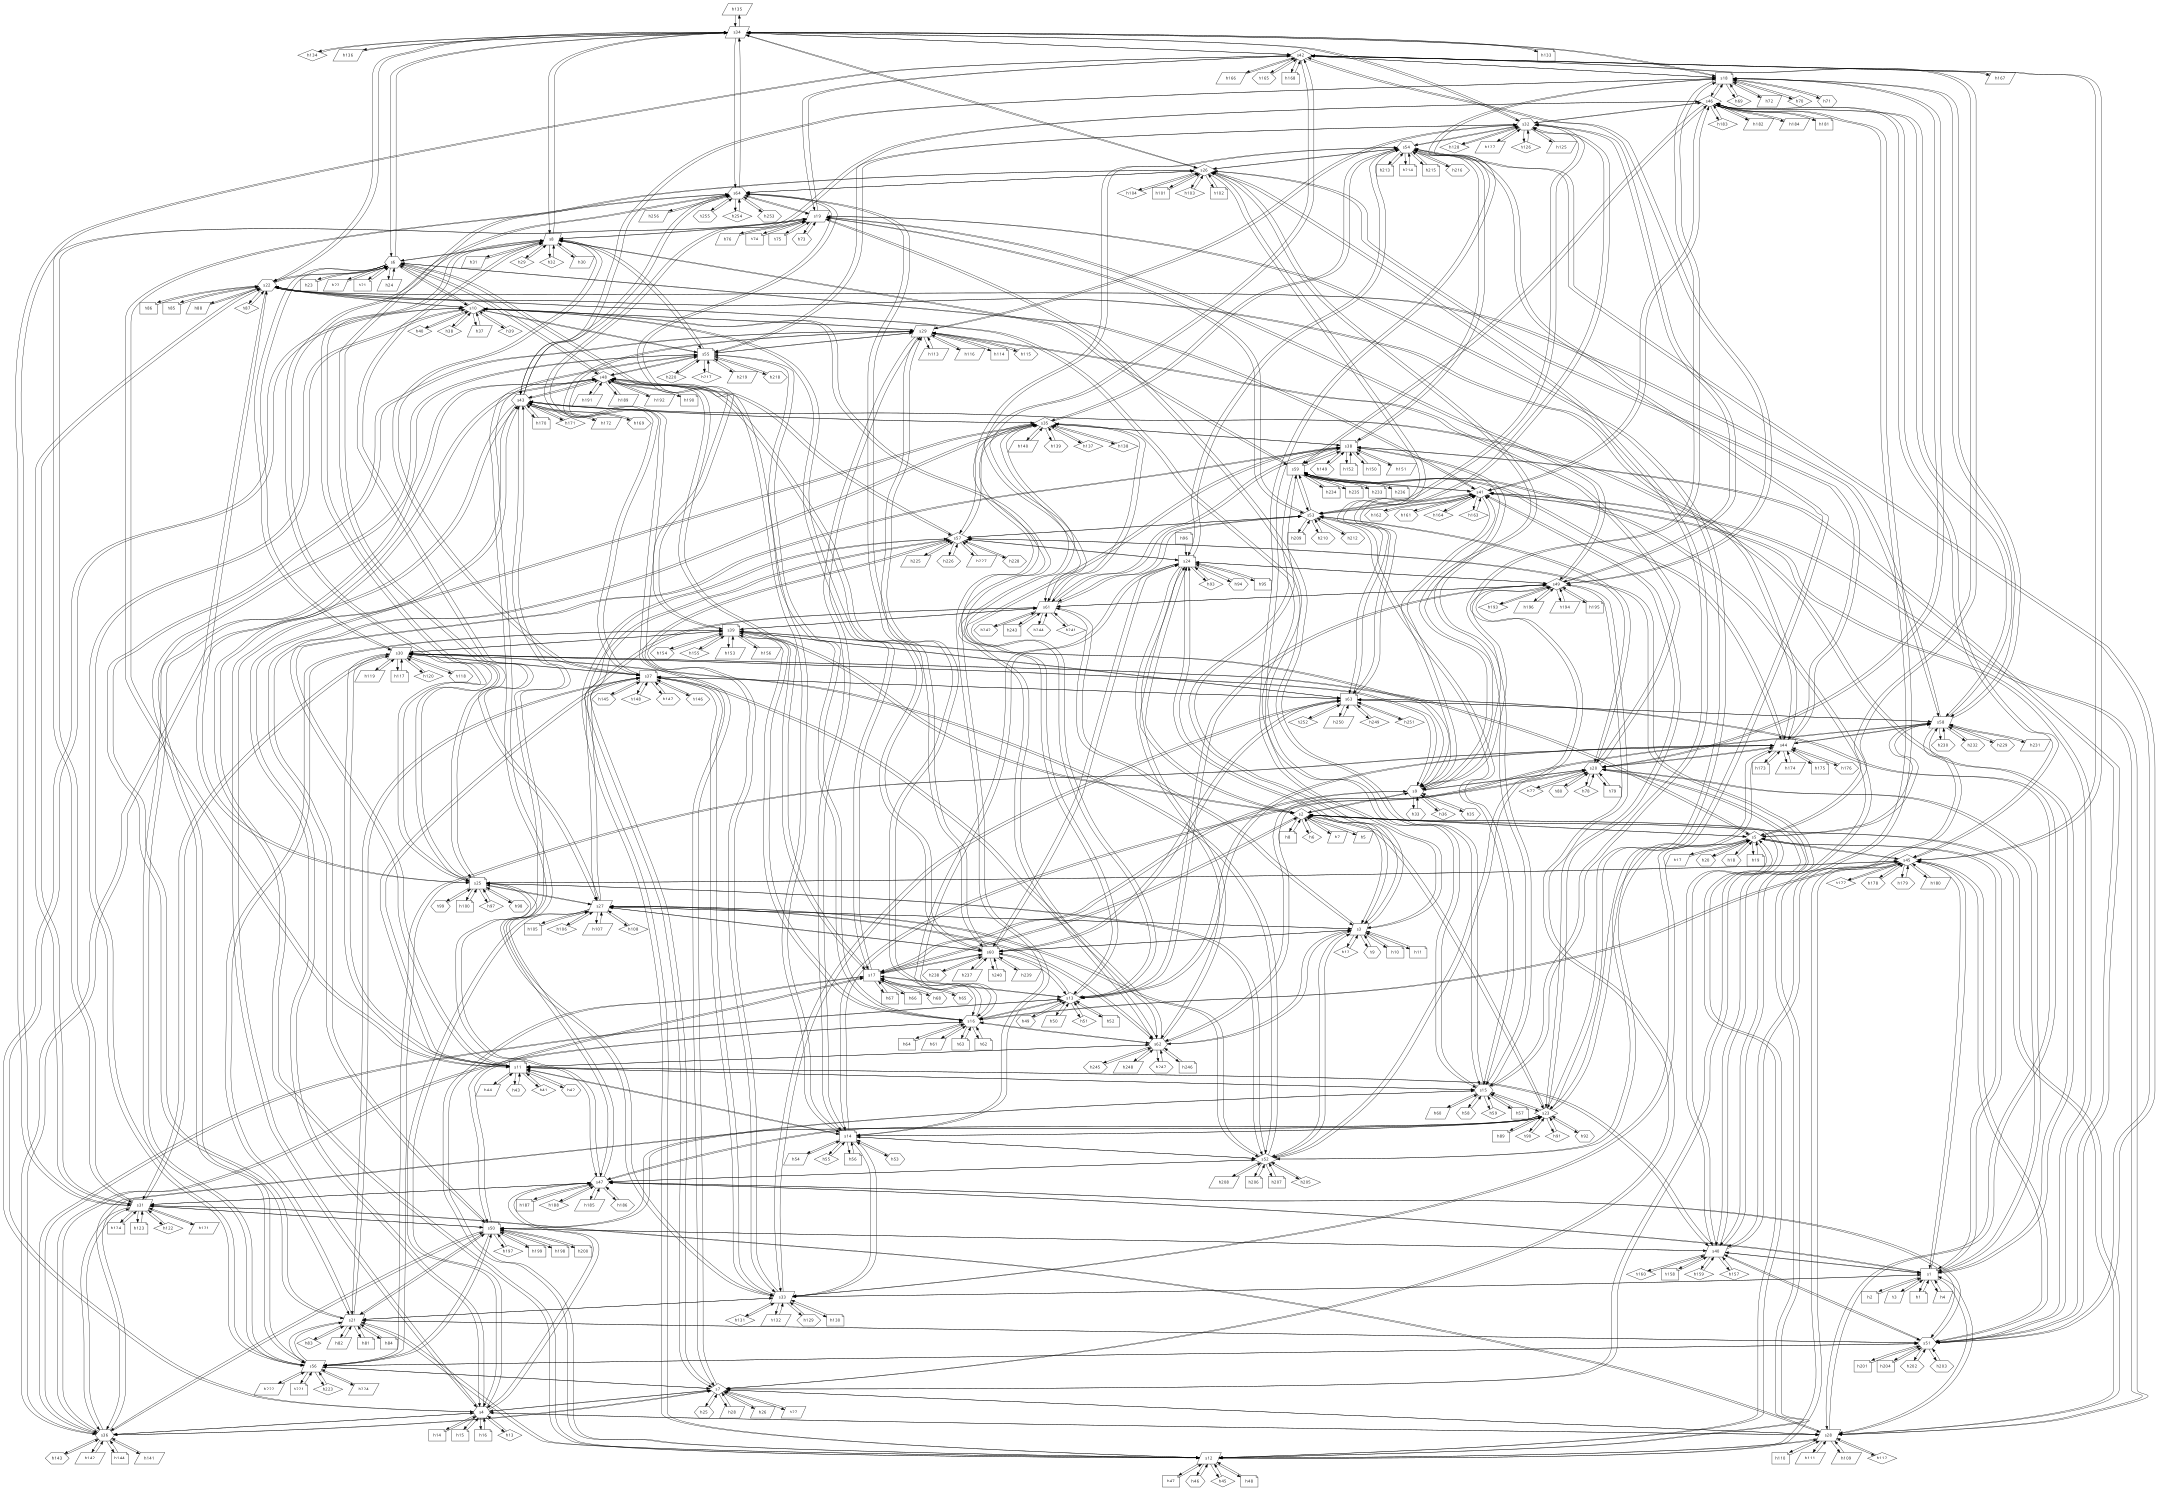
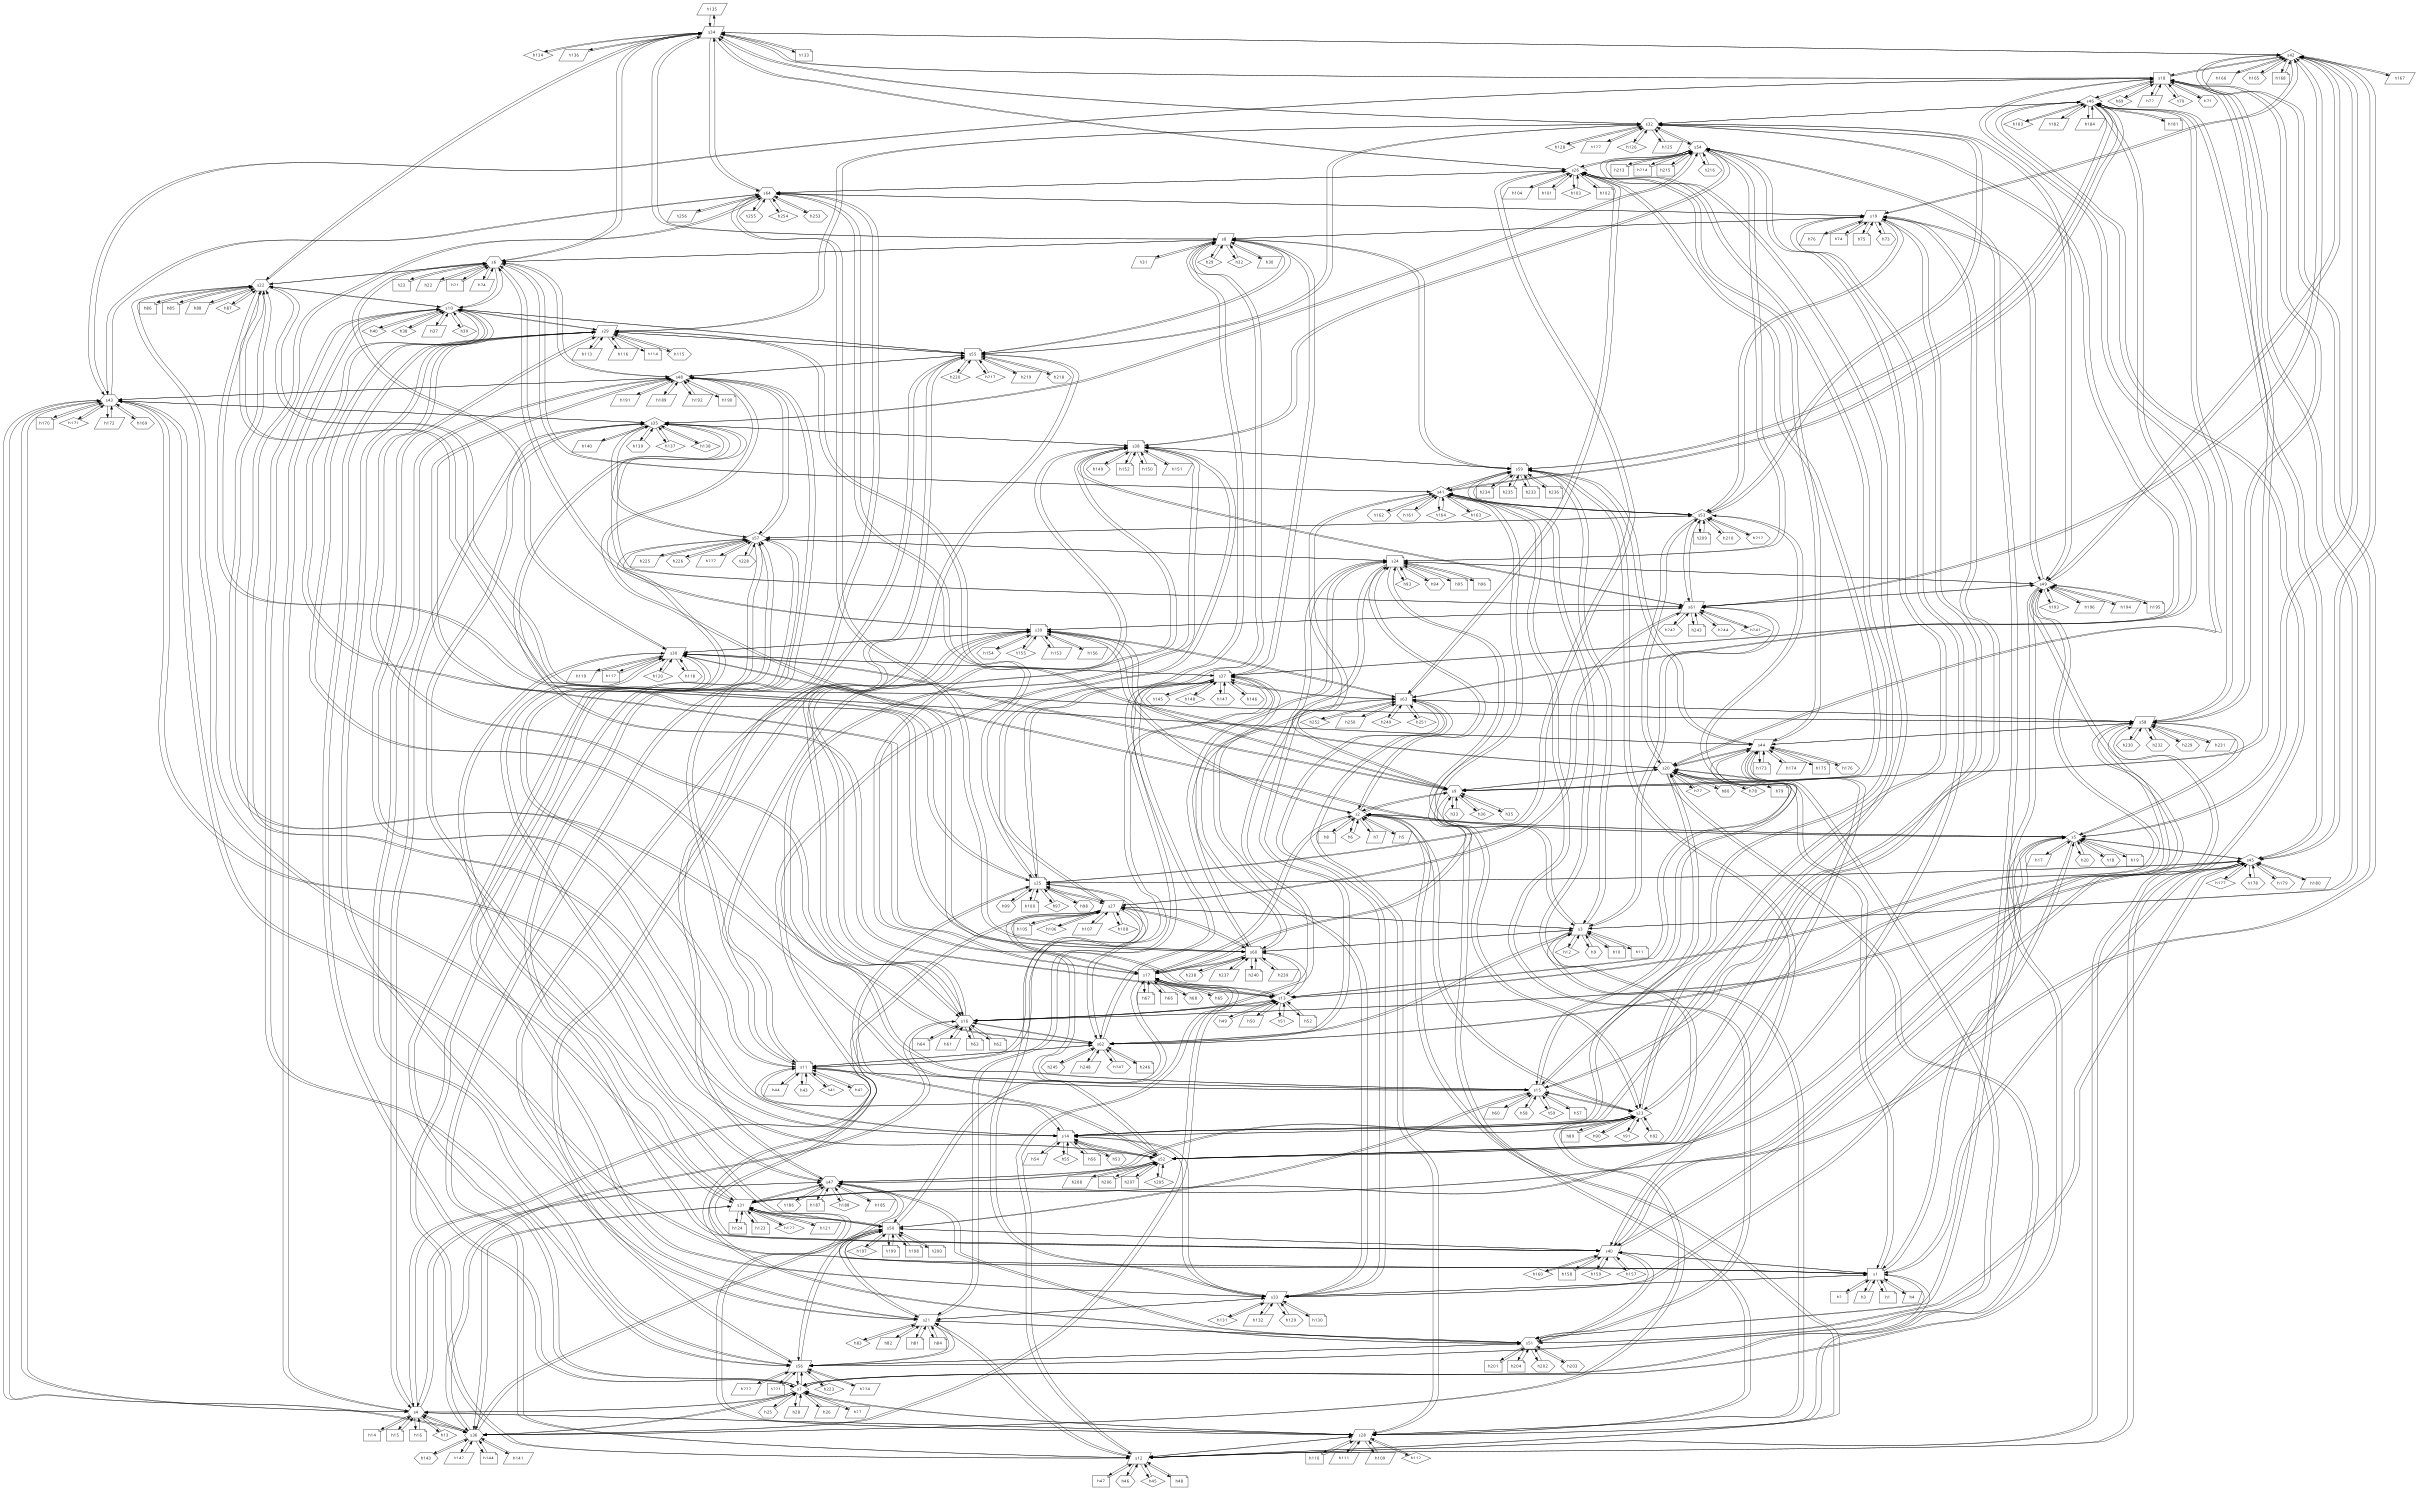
(1132, 193) -> (1517, 193)
none -> (1438, 570)
